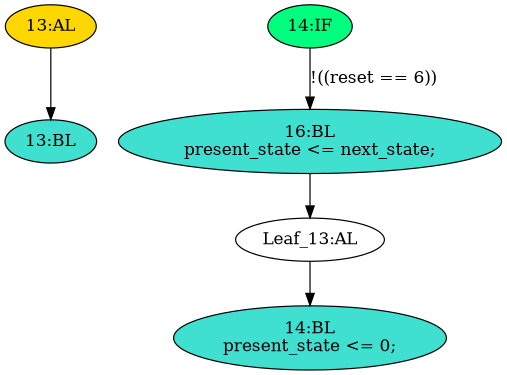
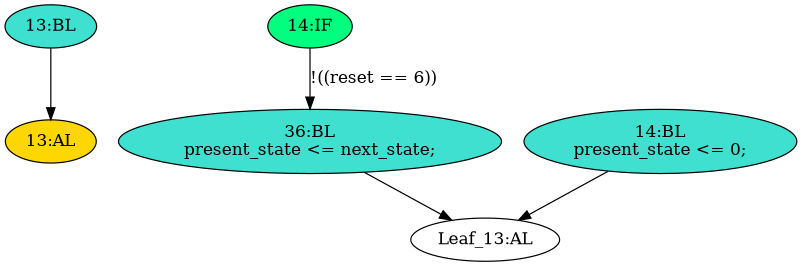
(51, 78) -> (51, 78)
(310, 141) -> (310, 141)
(310, 277) -> (568, 193)
